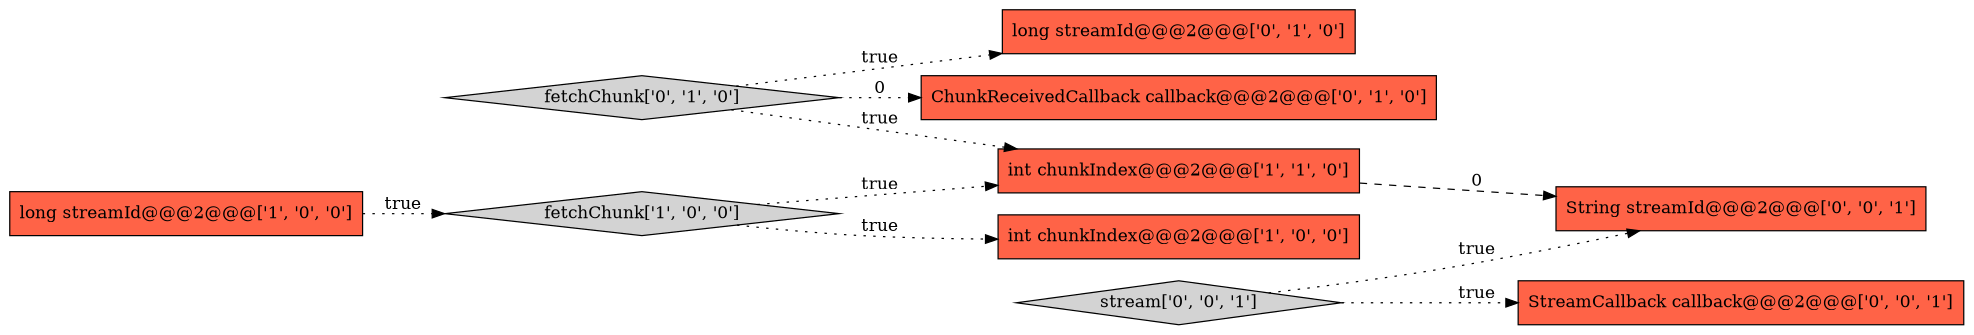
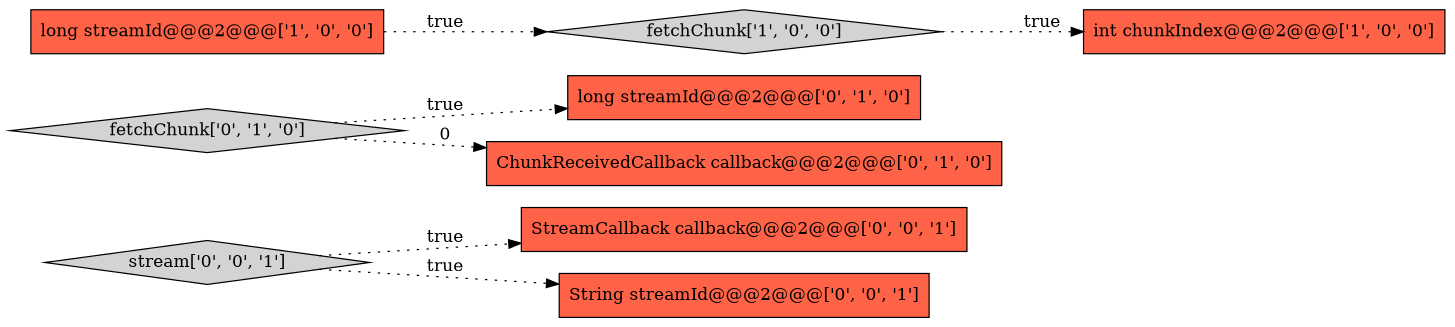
(1179, 171) -> none
